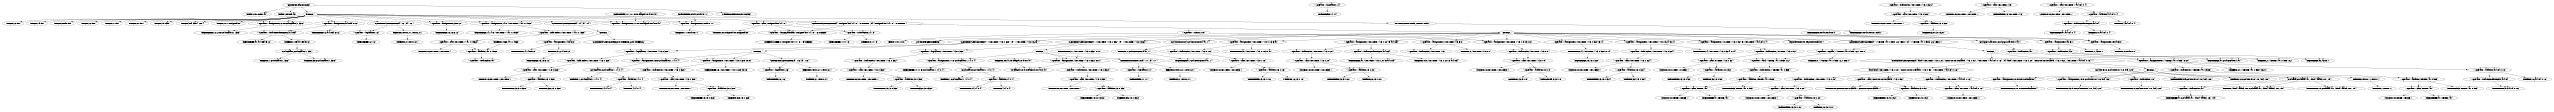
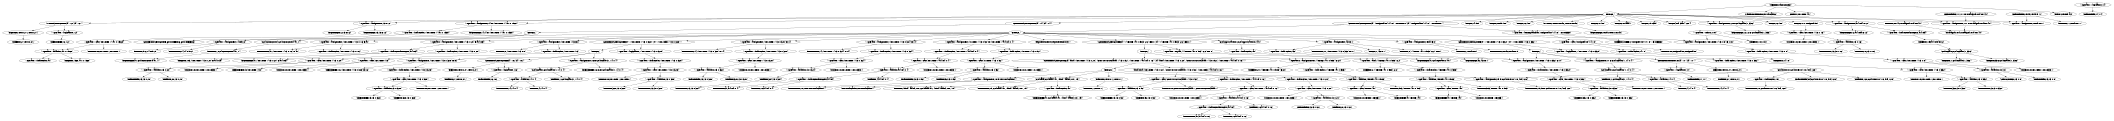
(299, 5) -> (1780, 5)
(736, 14) -> (1761, 14)
(136, 24) -> (1623, 24)
(394, 24) -> (64, 24)
(692, 28) -> (2048, 19)
(782, 28) -> (1562, 38)
(1930, 38) -> (1461, 47)
(256, 42) -> none
(839, 42) -> none
(896, 42) -> (1758, 42)
(928, 42) -> none
none -> (766, 46)
(494, 47) -> (66, 56)
none -> (956, 51)
(2094, 51) -> (1377, 51)
(1588, 55) -> (705, 74)
none -> (466, 56)
(549, 56) -> (375, 28)
(1218, 56) -> (1806, 28)
(1835, 56) -> (1377, 47)
(2197, 57) -> (1380, 65)
(1053, 65) -> (1965, 28)
(2326, 67) -> (1246, 93)
none -> (603, 70)
(923, 70) -> none
(1615, 74) -> (730, 84)
(1518, 79) -> (2045, 79)
none -> (858, 89)
none -> (1235, 117)
